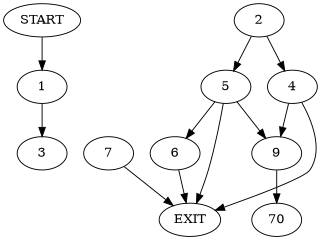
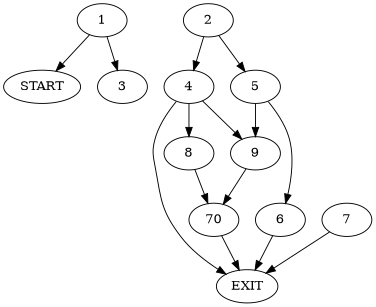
(42, 49) -> (76, 49)
(214, 150) -> (228, 249)
none -> (189, 153)
